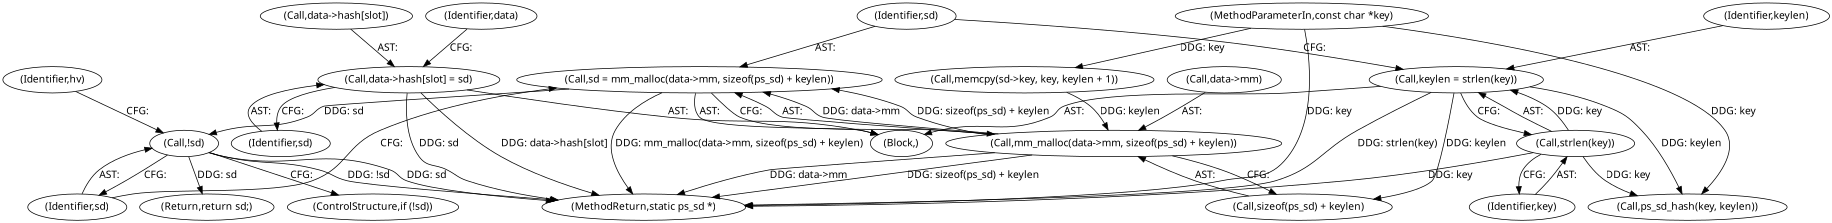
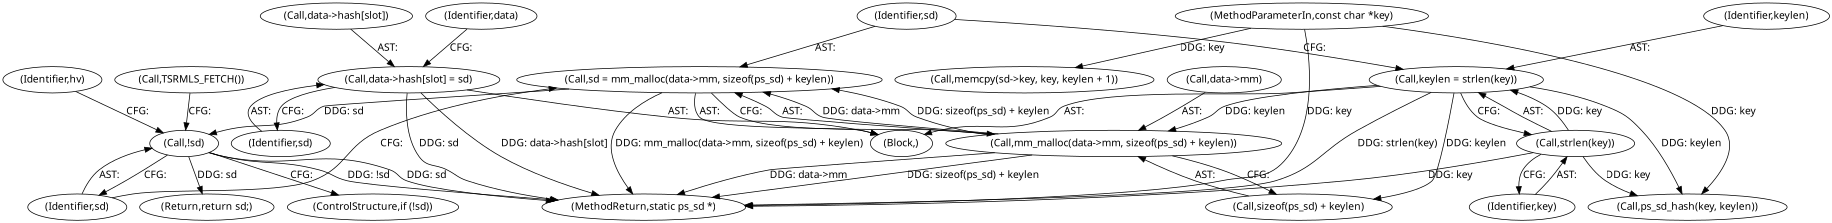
none -> (191, 80)
(1088, 105) -> (1258, 98)
